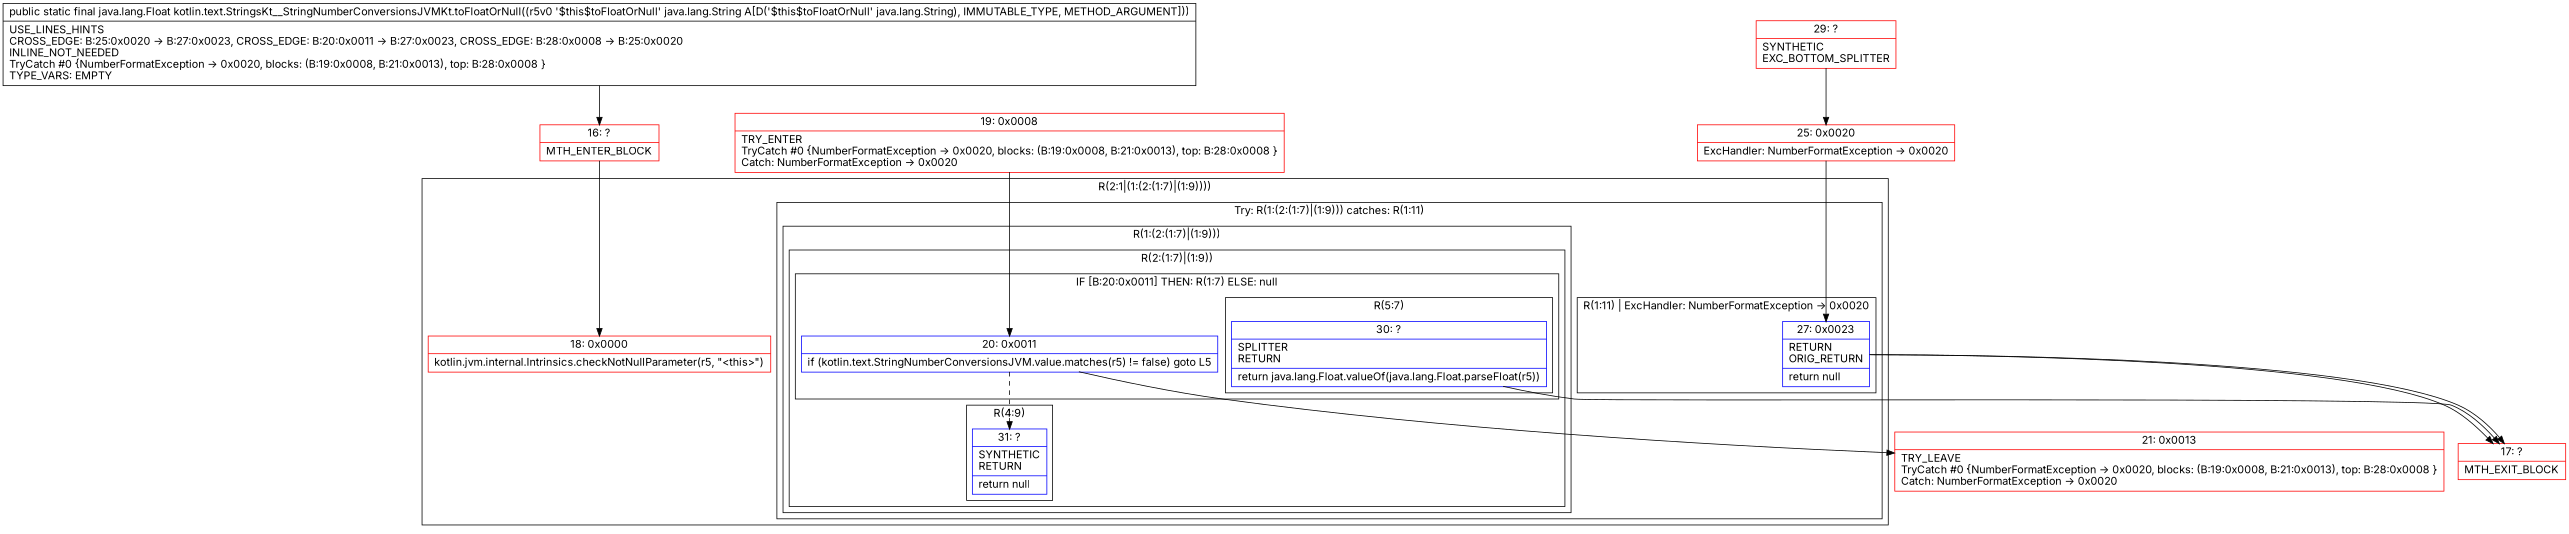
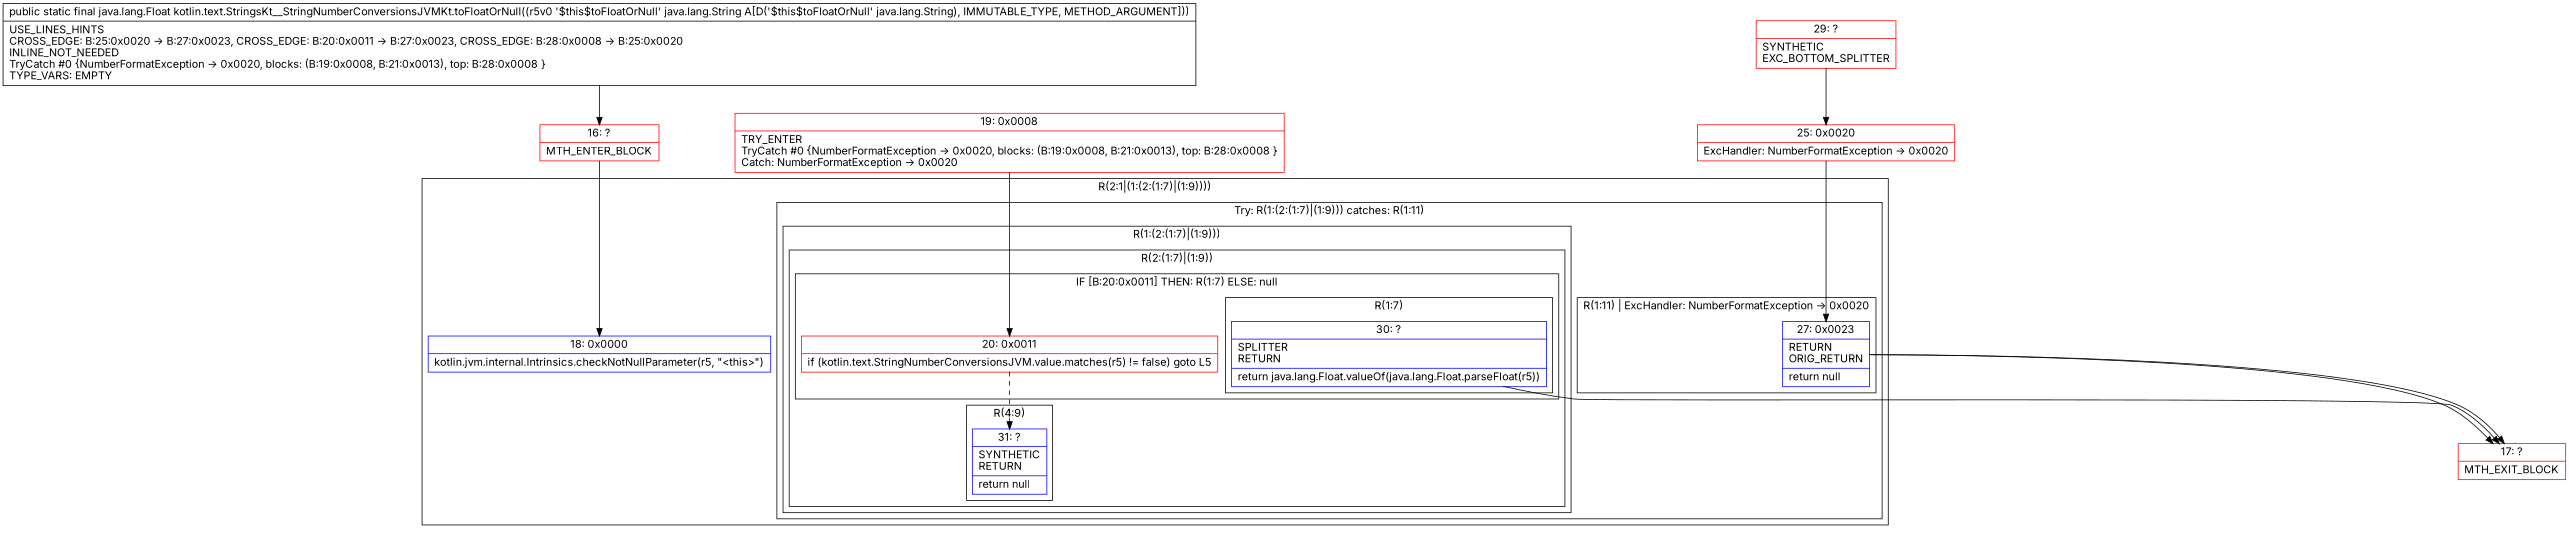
(1389, 306) -> (1389, 306)
(599, 354) -> (599, 354)
(1010, 354) -> (1010, 354)
(2169, 462) -> none
